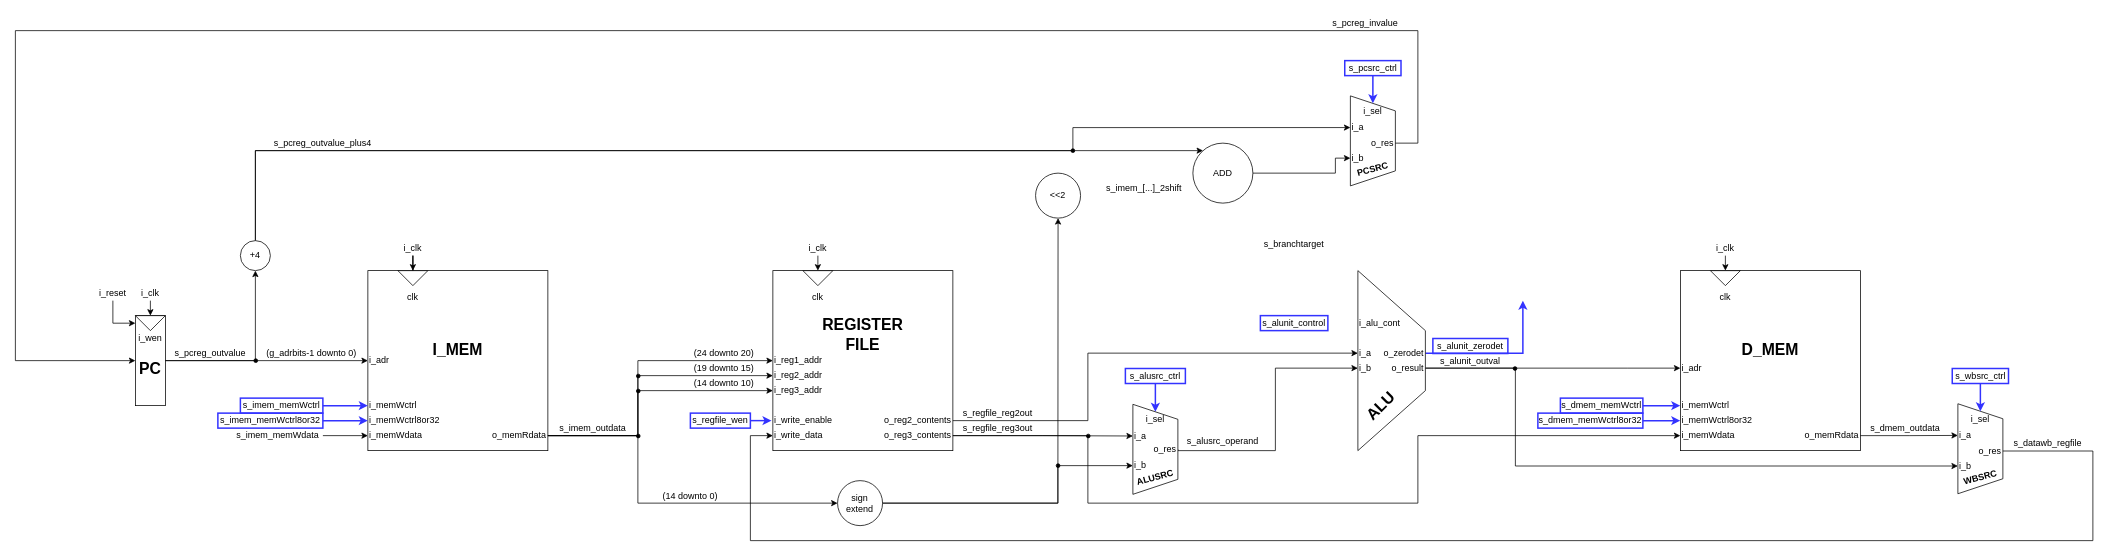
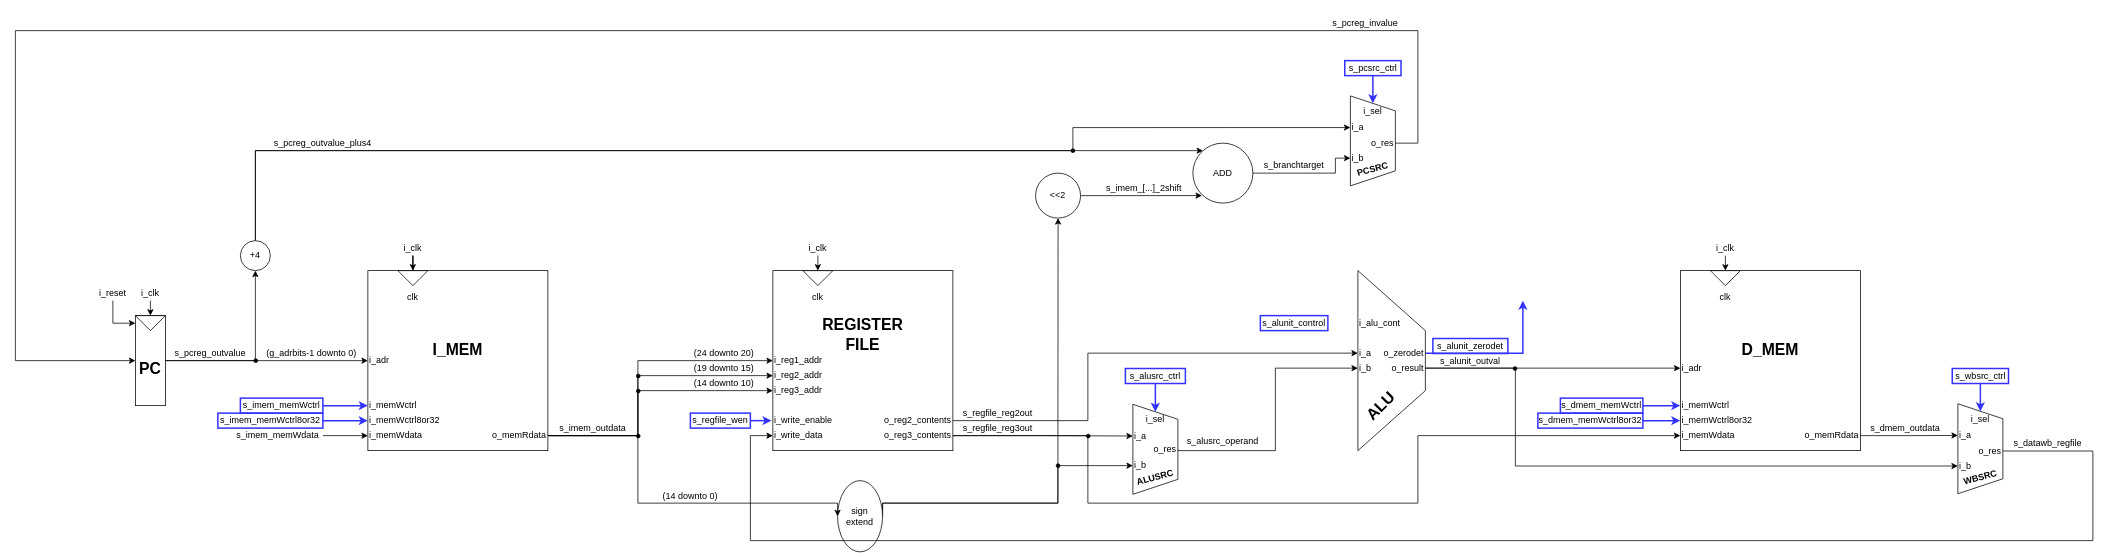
none -> (1139, 195)
(1294, 244) -> (1294, 165)
(150, 338) -> none
(860, 503) -> (860, 516)
